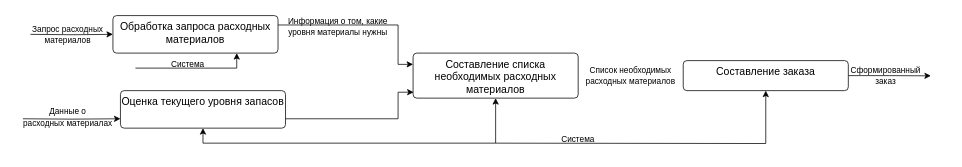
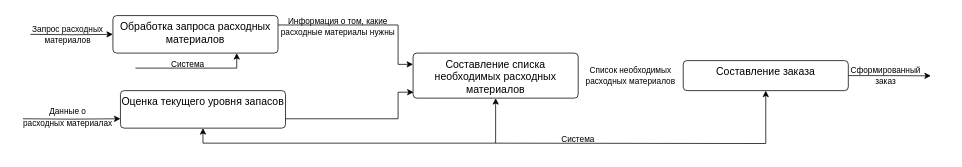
(338, 27) -> (338, 27)
